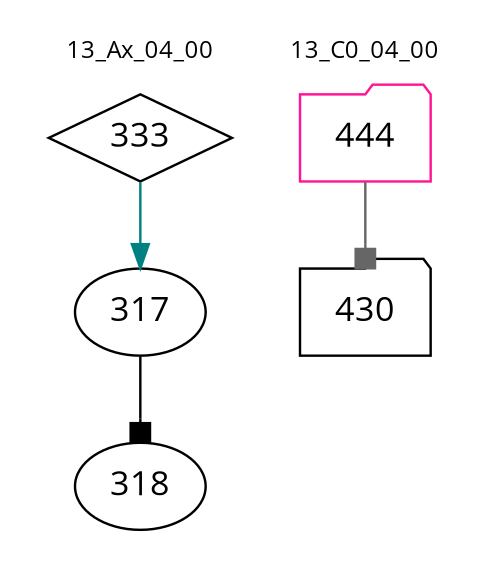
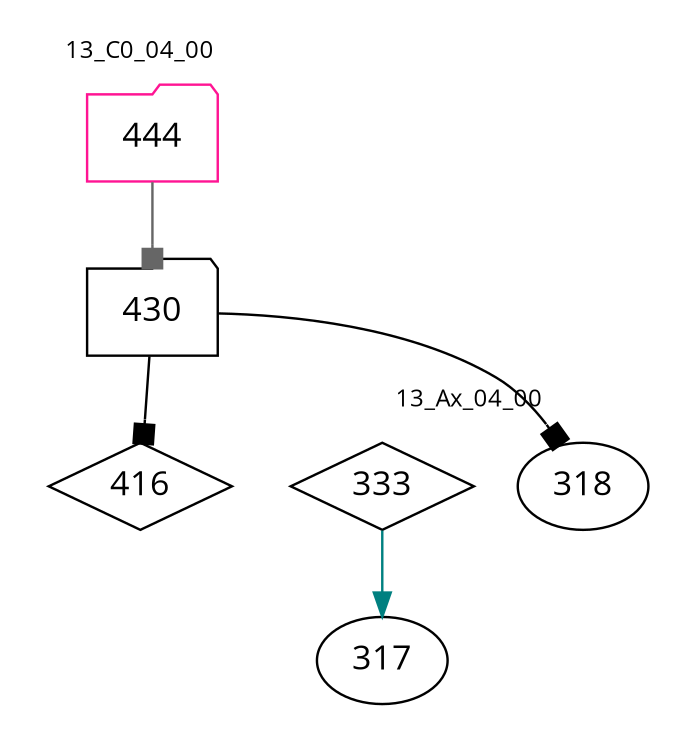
(140, 387) -> (394, 337)
none -> (140, 486)
